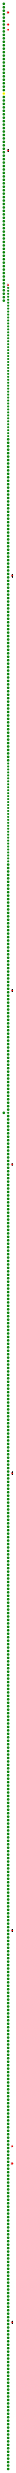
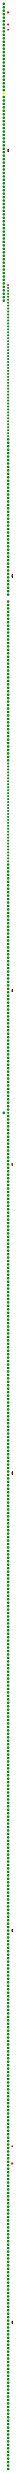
(8, 598) -> none
